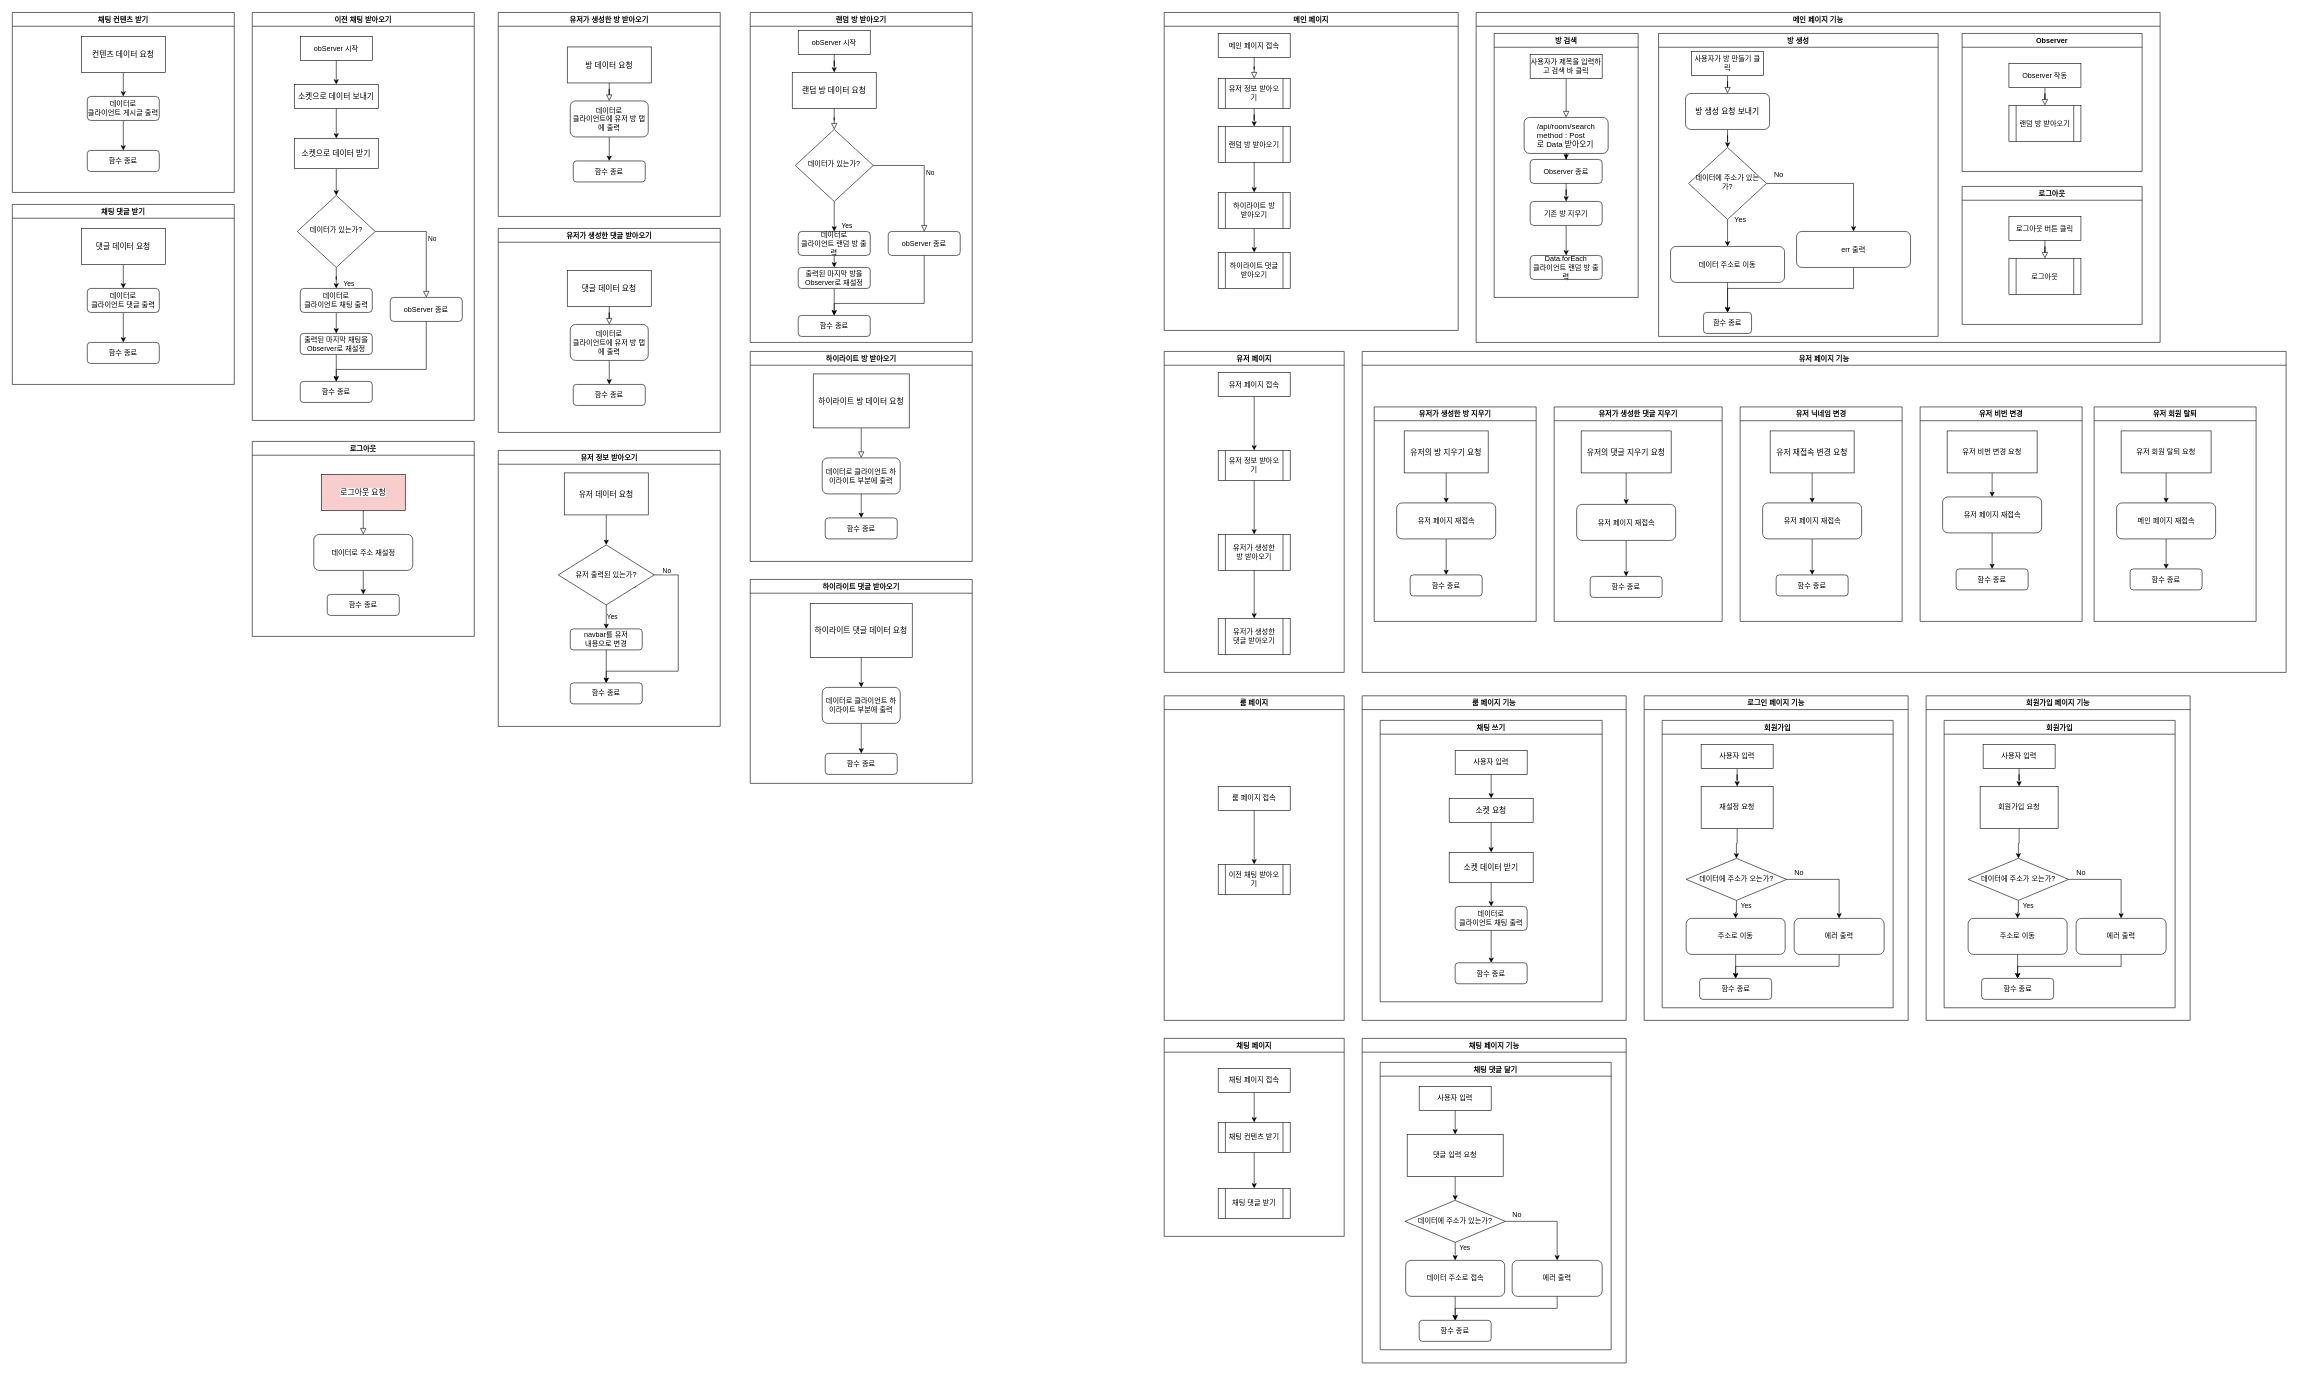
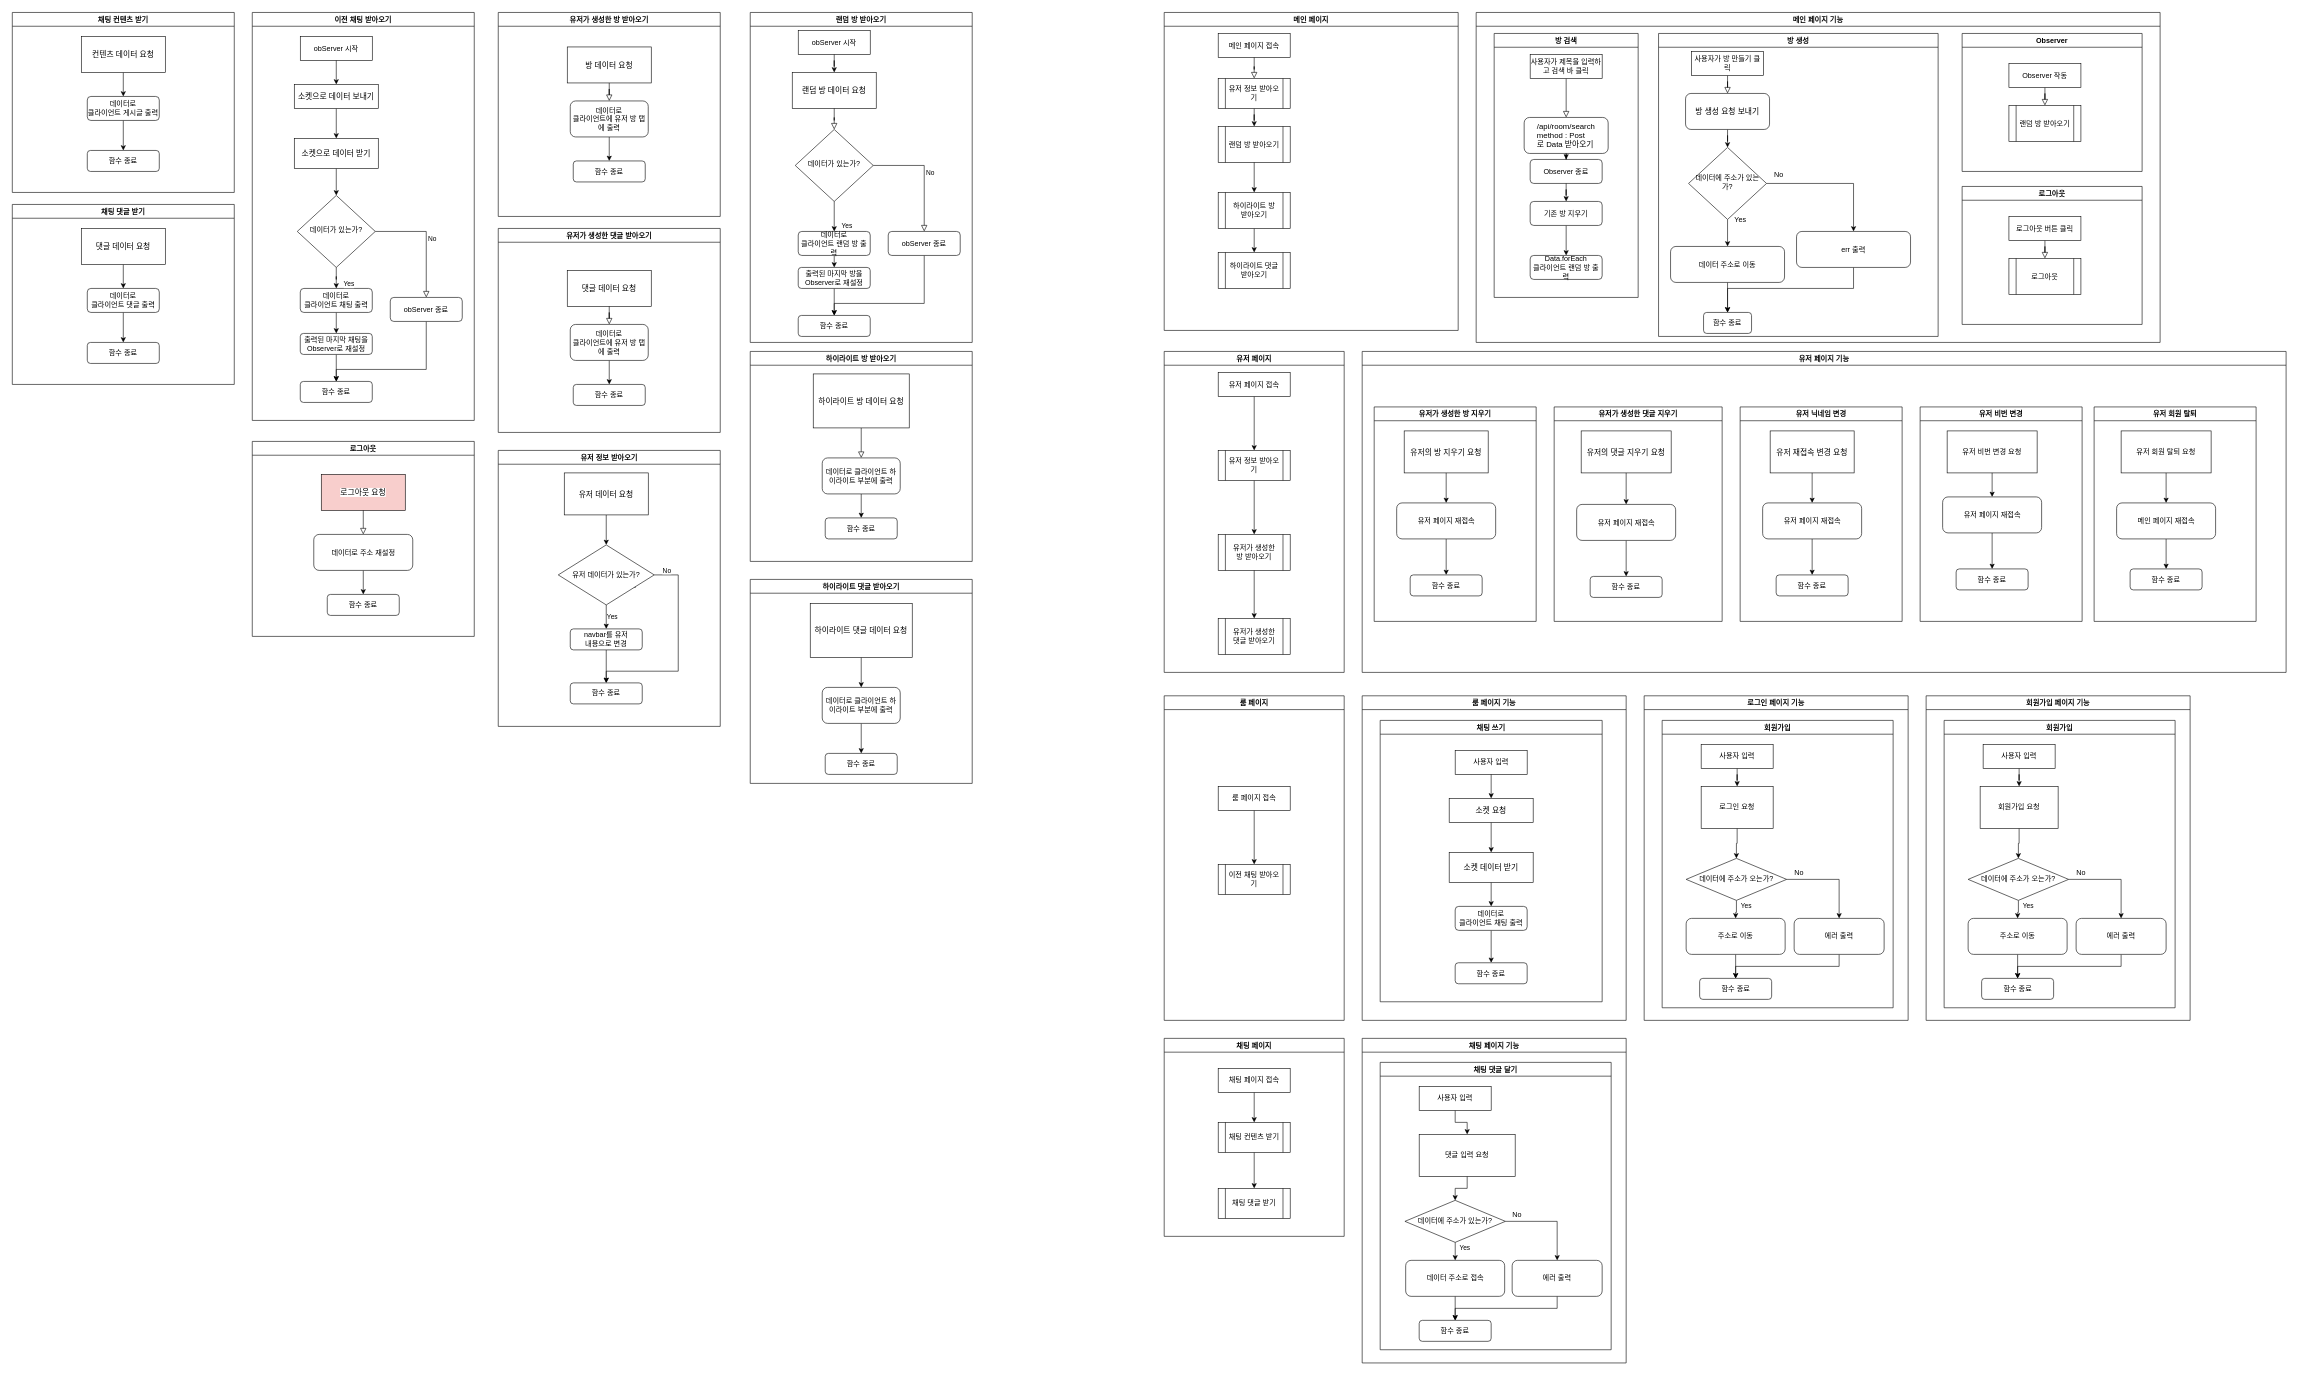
(606, 575) -> (606, 575)
(1737, 807) -> (1737, 807)
(1455, 1155) -> (1467, 1155)
